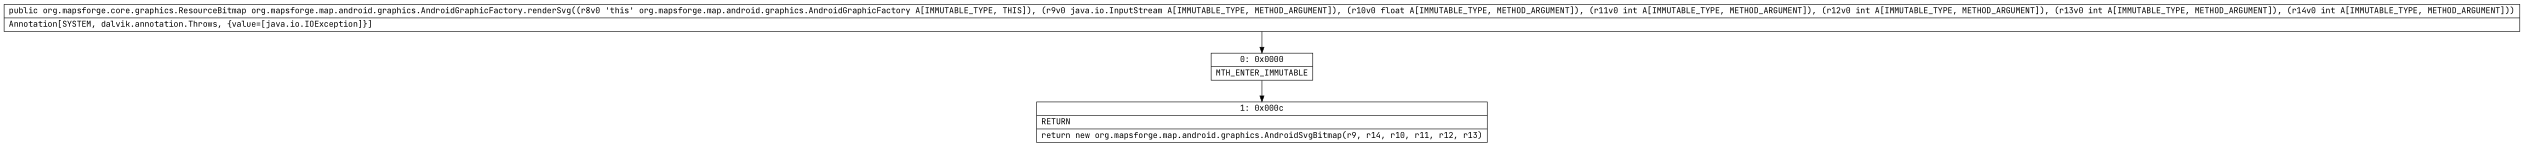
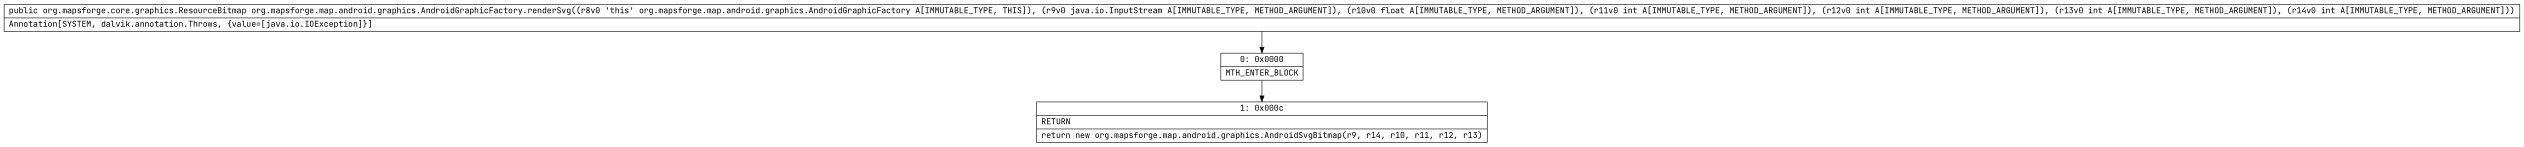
(1262, 73) -> (1262, 73)
